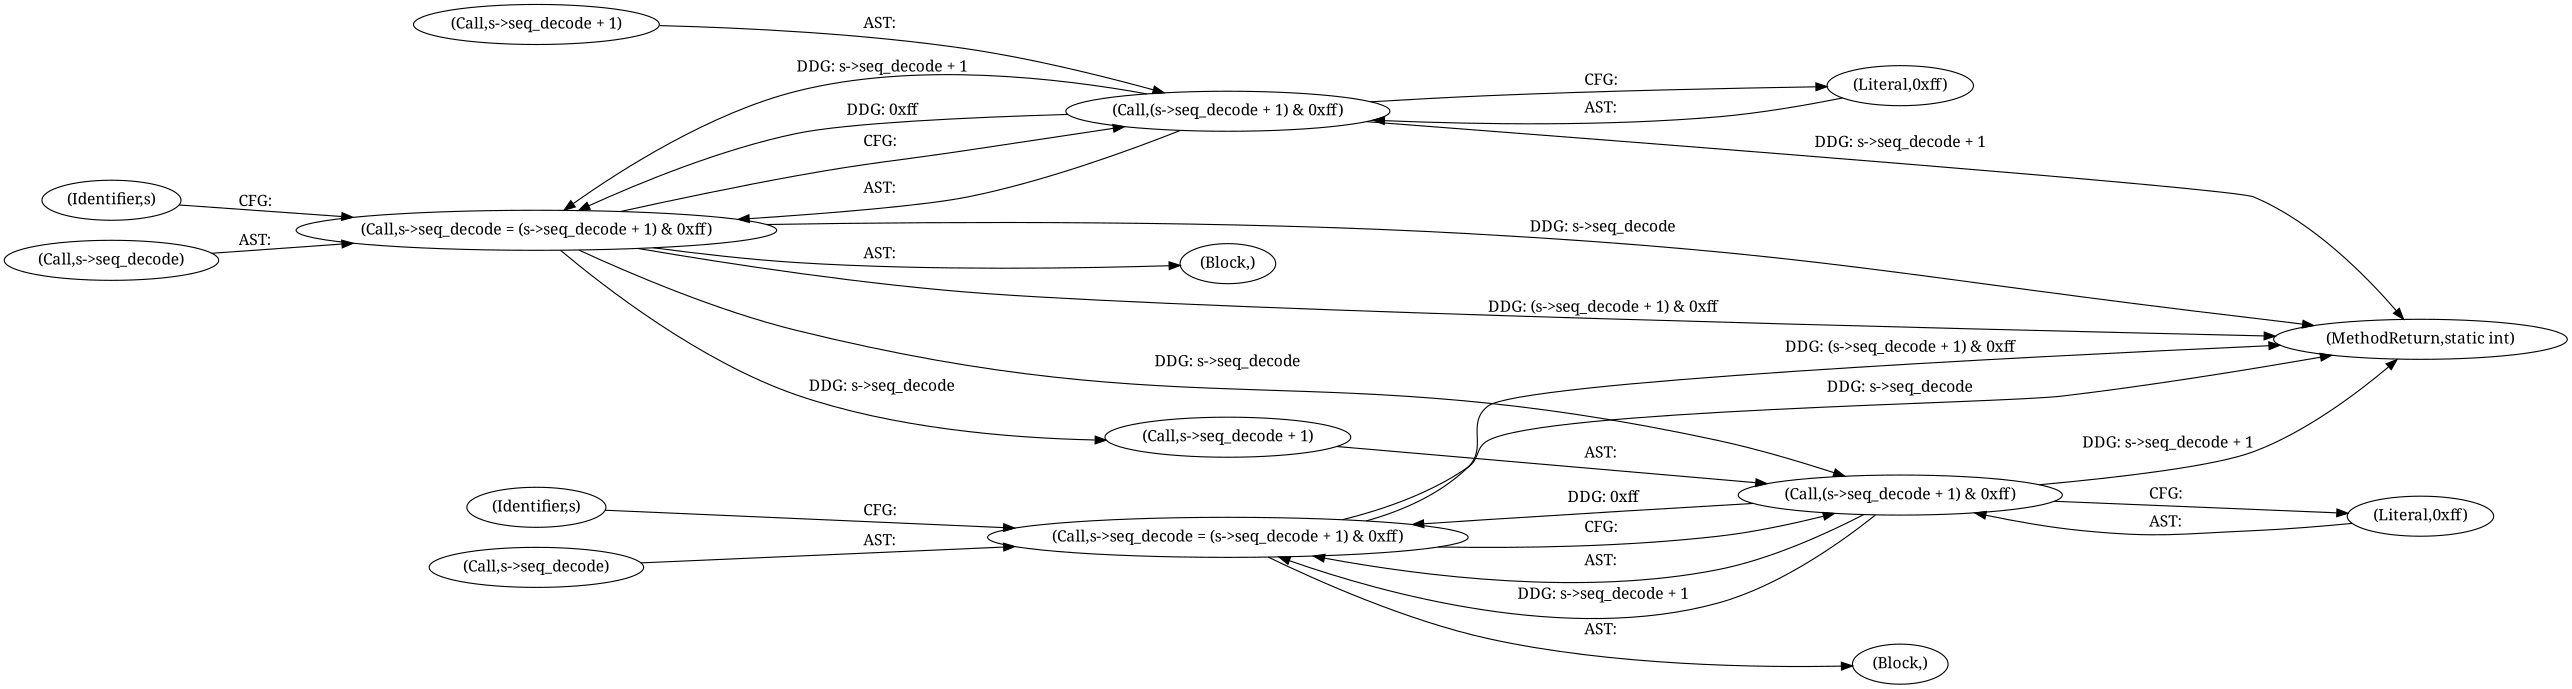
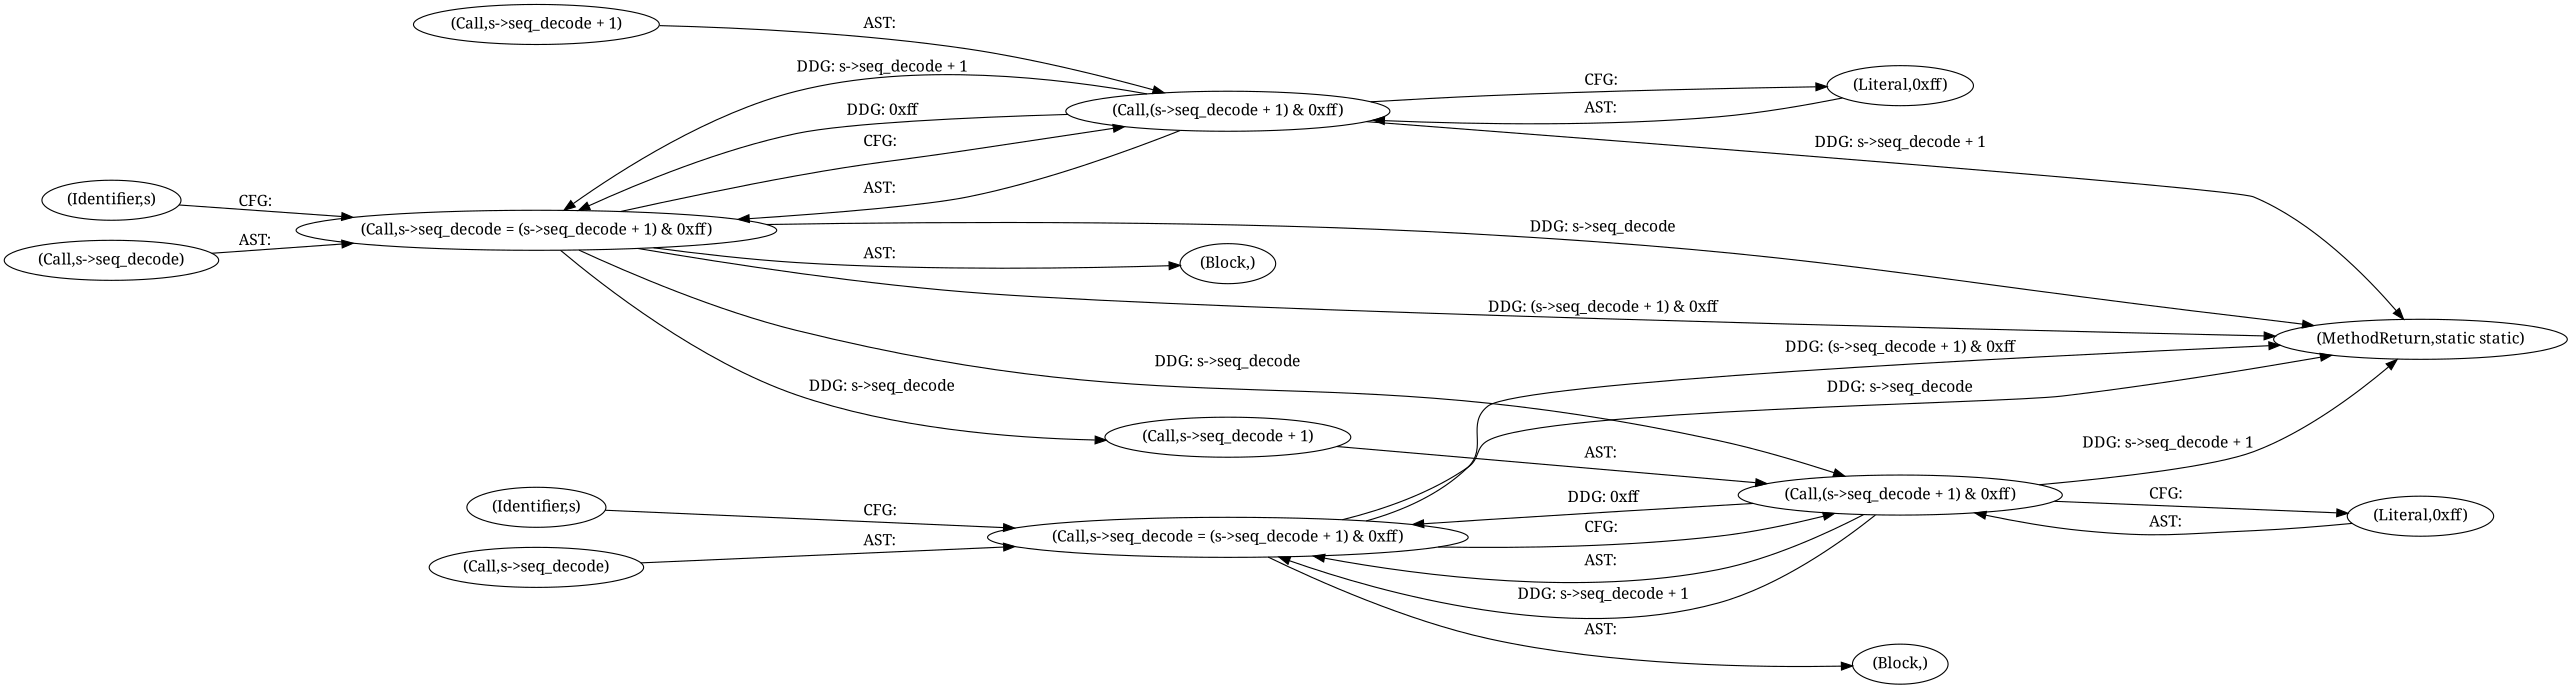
(2420, 339) -> (2420, 339)
